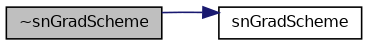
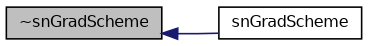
(182, 12) -> (198, 34)
